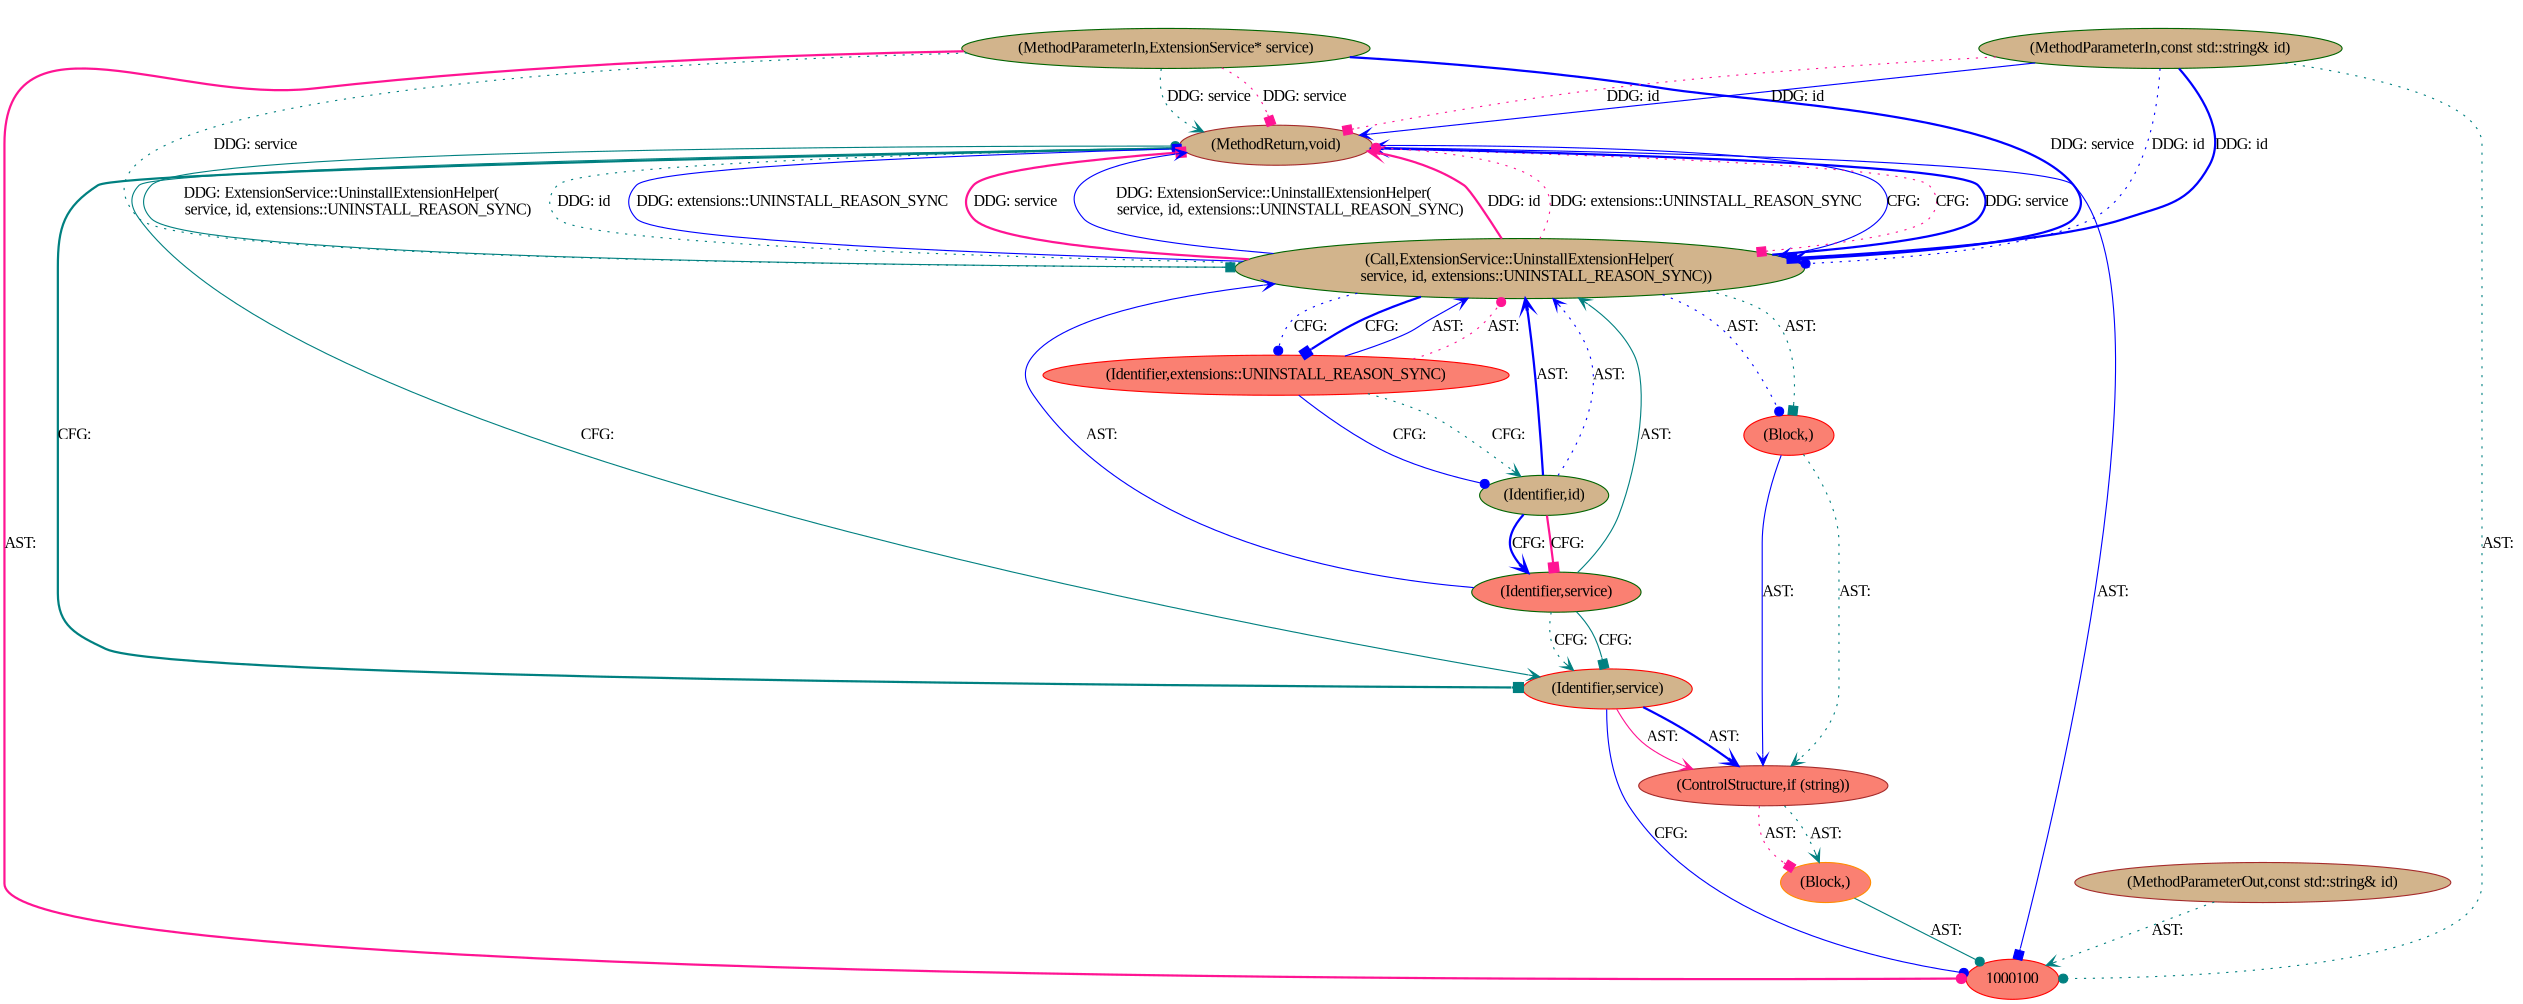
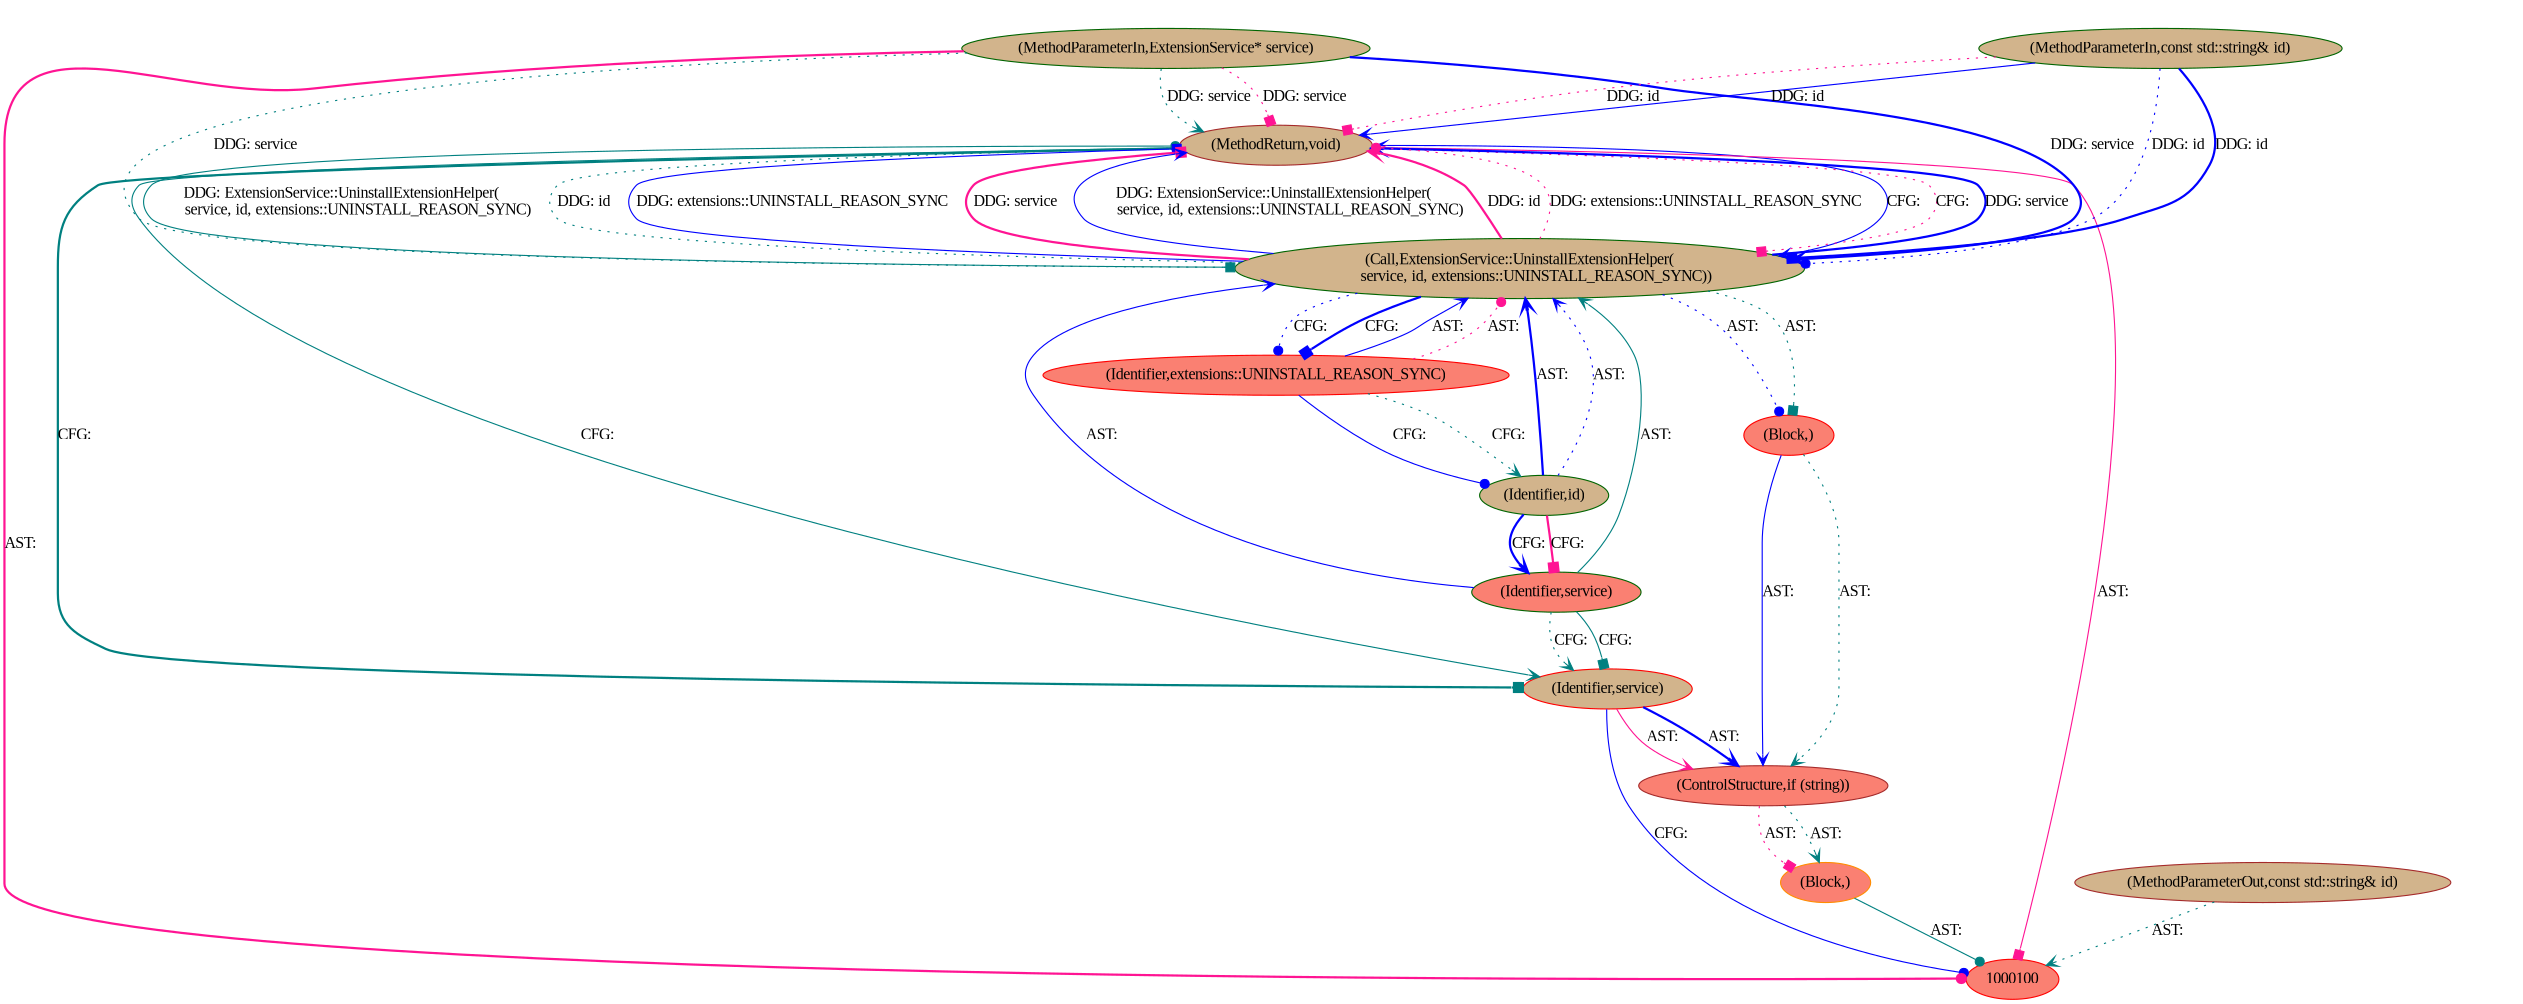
(2104, 253) -> (2104, 253)
(2482, 624) -> none
